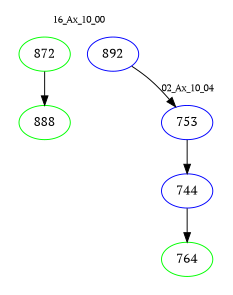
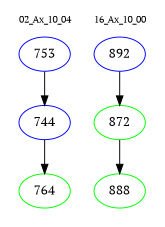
(160, 89) -> (120, 84)
